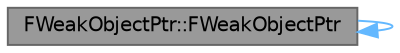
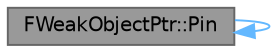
(183, 26) -> (121, 26)
